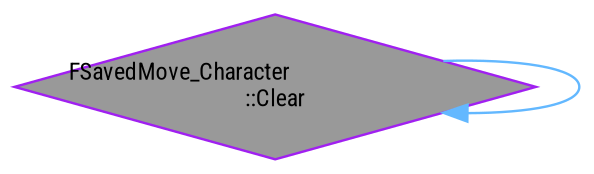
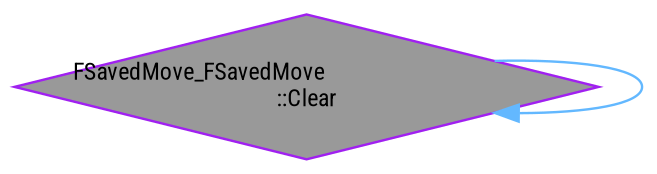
(275, 87) -> (307, 87)
